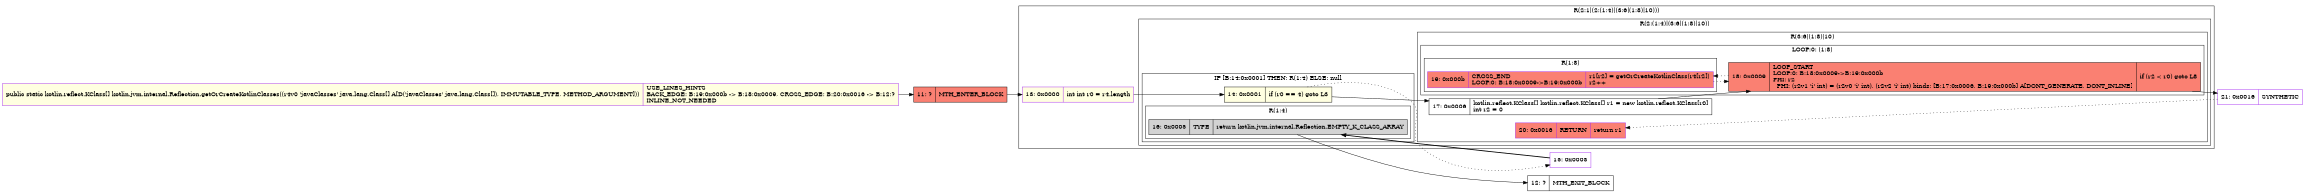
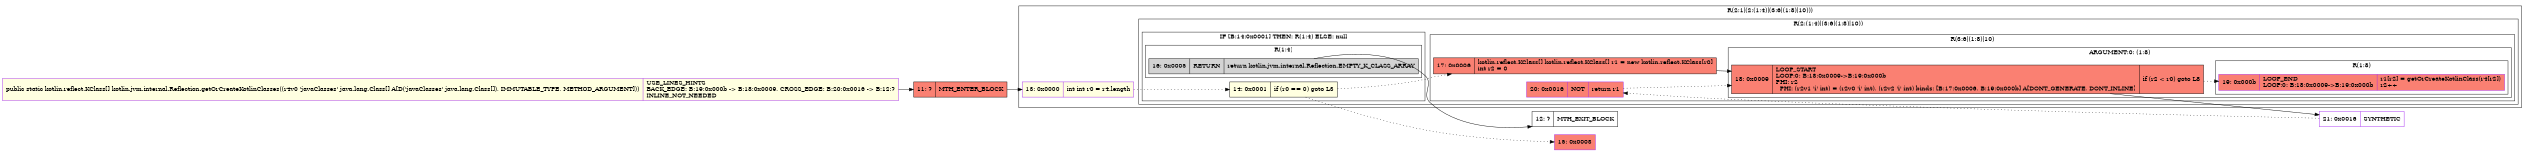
(1812, 50) -> (2120, 53)
(1491, 76) -> (2280, 79)
(1719, 81) -> (1675, 87)
(1299, 94) -> (1304, 89)
(1177, 95) -> (1179, 90)
(1378, 99) -> (1393, 84)
(1570, 107) -> (1575, 66)
(1201, 127) -> (1207, 66)
(1573, 130) -> (1578, 89)
(1489, 151) -> none
(1570, 160) -> (1575, 142)
